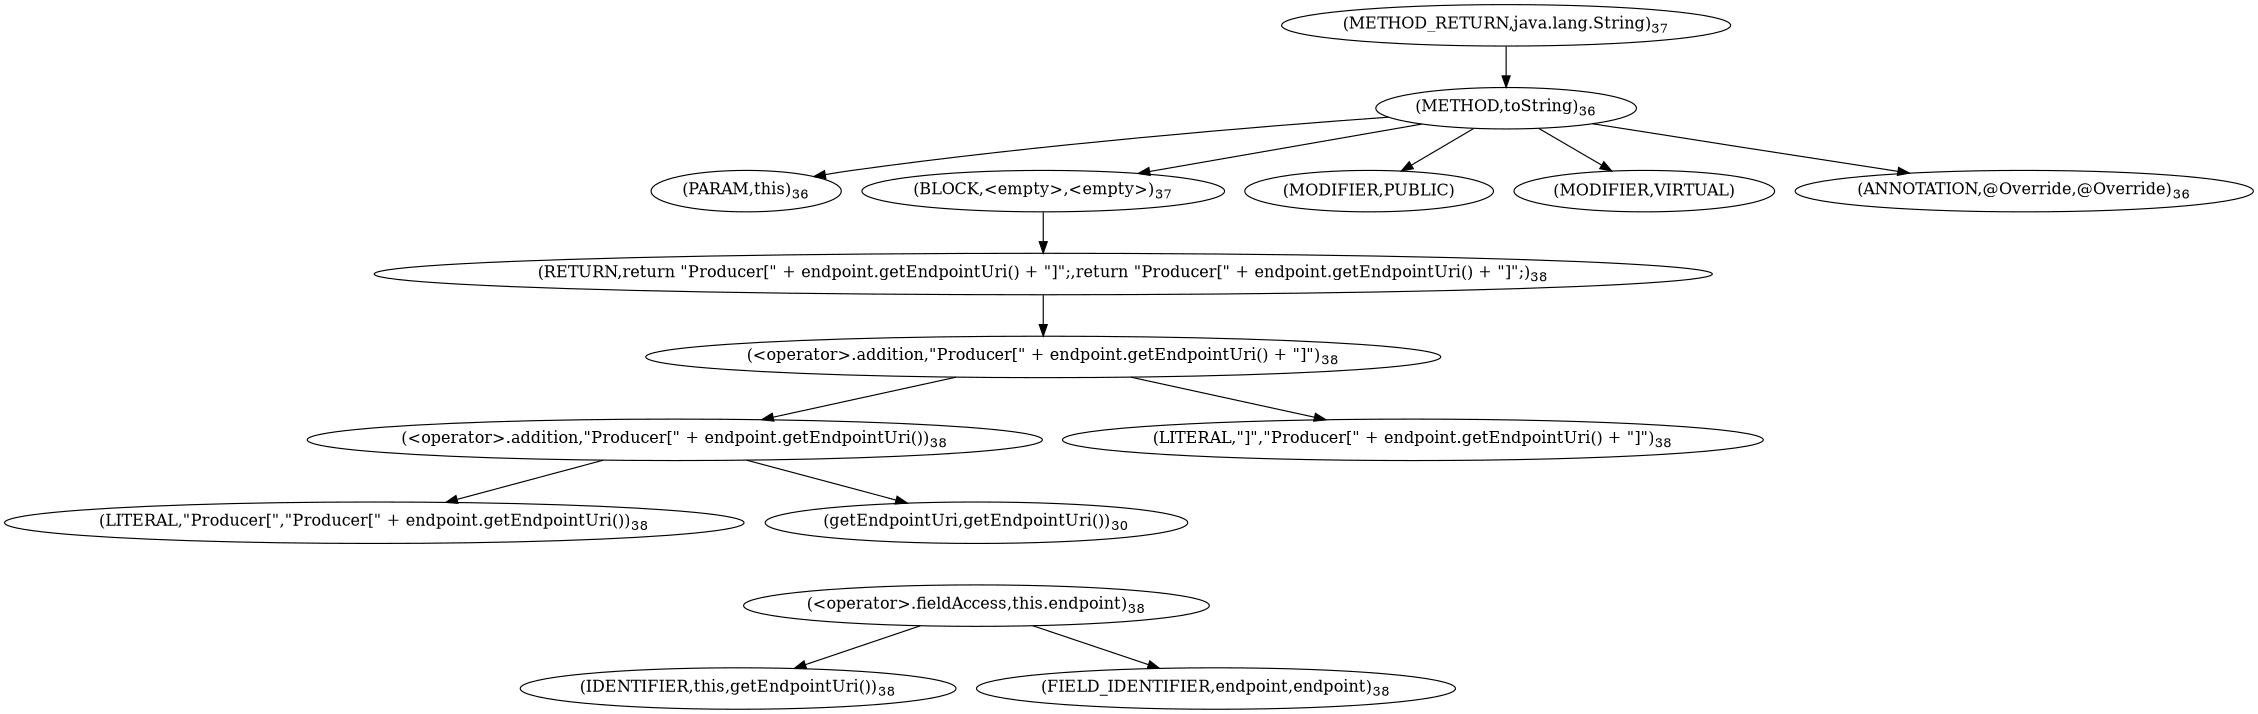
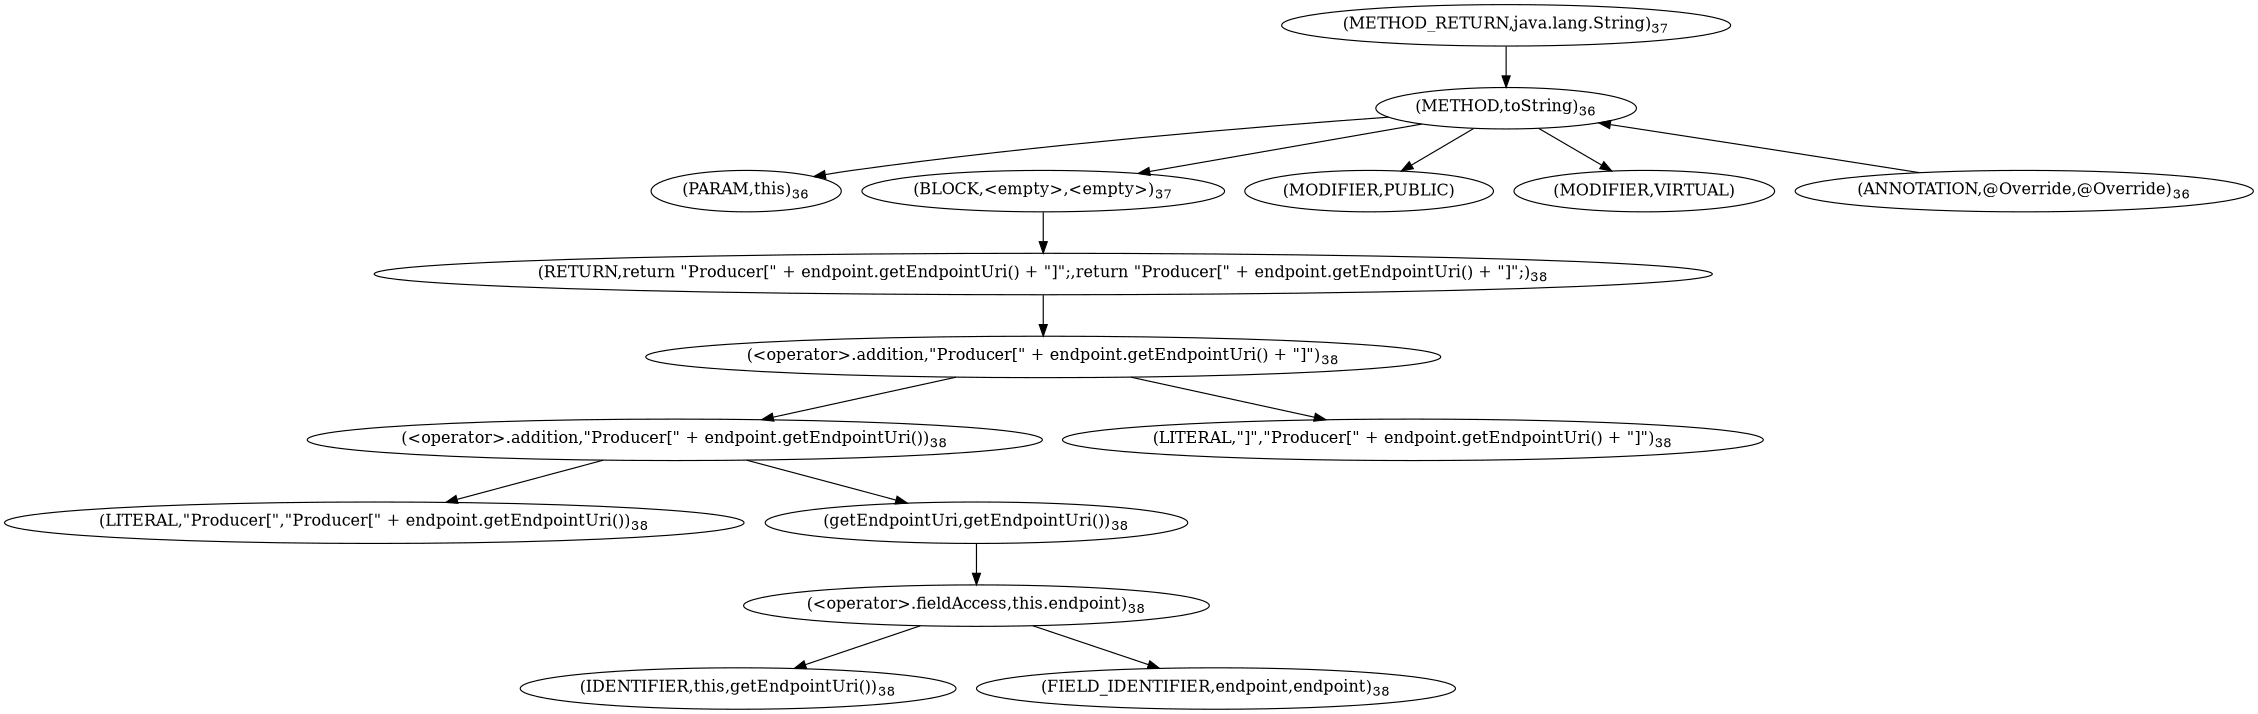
(1745, 148) -> (1765, 148)
(1120, 521) -> (1120, 521)
none -> (976, 559)
